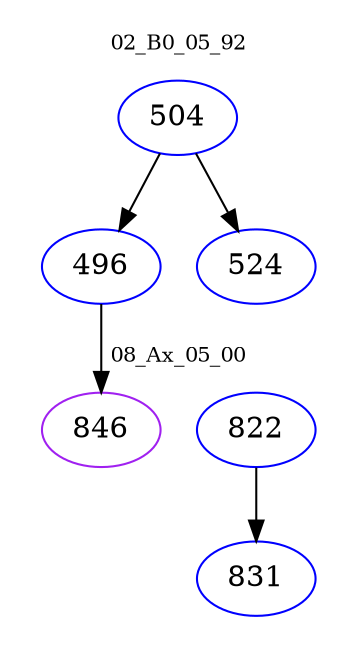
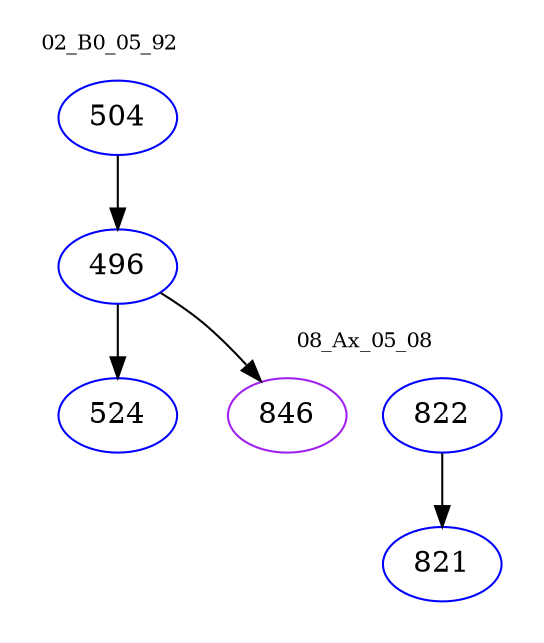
(212, 183) -> (118, 331)
(179, 357) -> (365, 342)
(256, 579) -> (442, 564)
